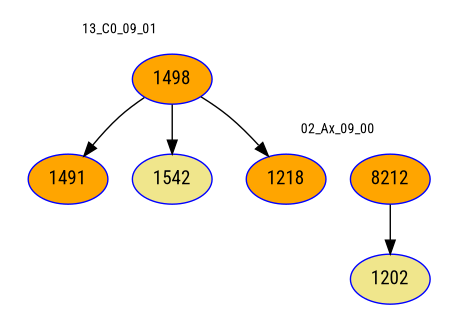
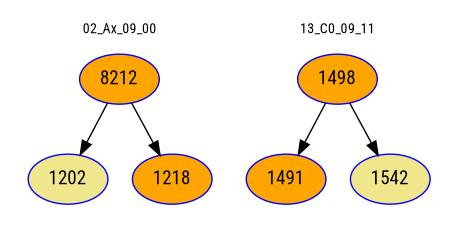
(120, 30) -> (338, 30)
(244, 130) -> (142, 123)
